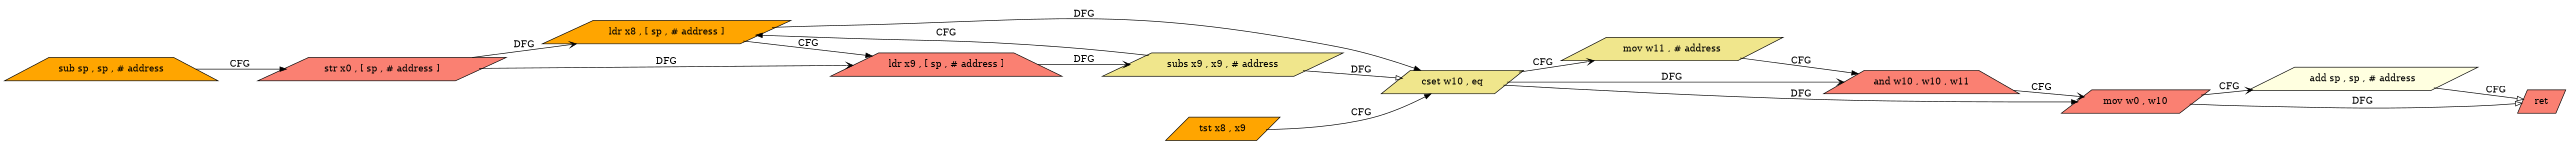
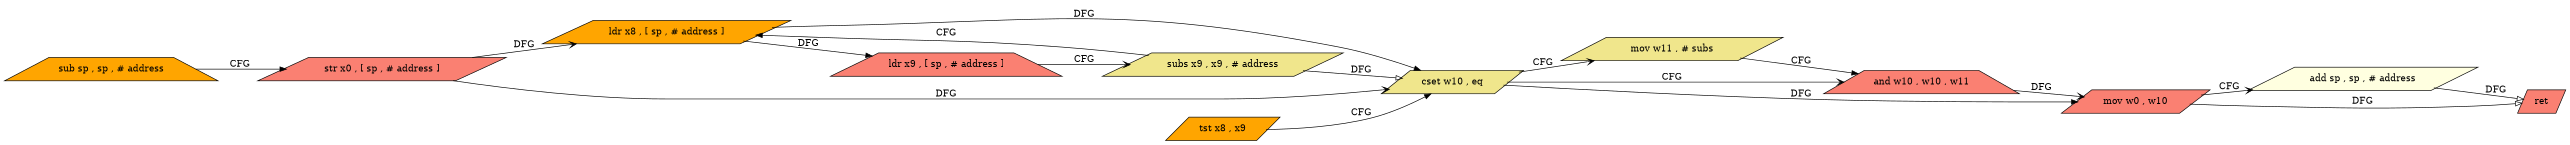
(808, 44) -> (808, 44)
(1672, 49) -> (1672, 49)
(1084, 60) -> (1084, 60)
(663, 67) -> (918, 99)
(1672, 77) -> (1672, 77)
(2042, 88) -> (2042, 88)
(2496, 90) -> (2496, 90)
